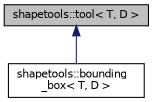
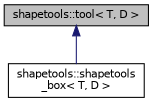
(76, 81) -> (76, 81)
